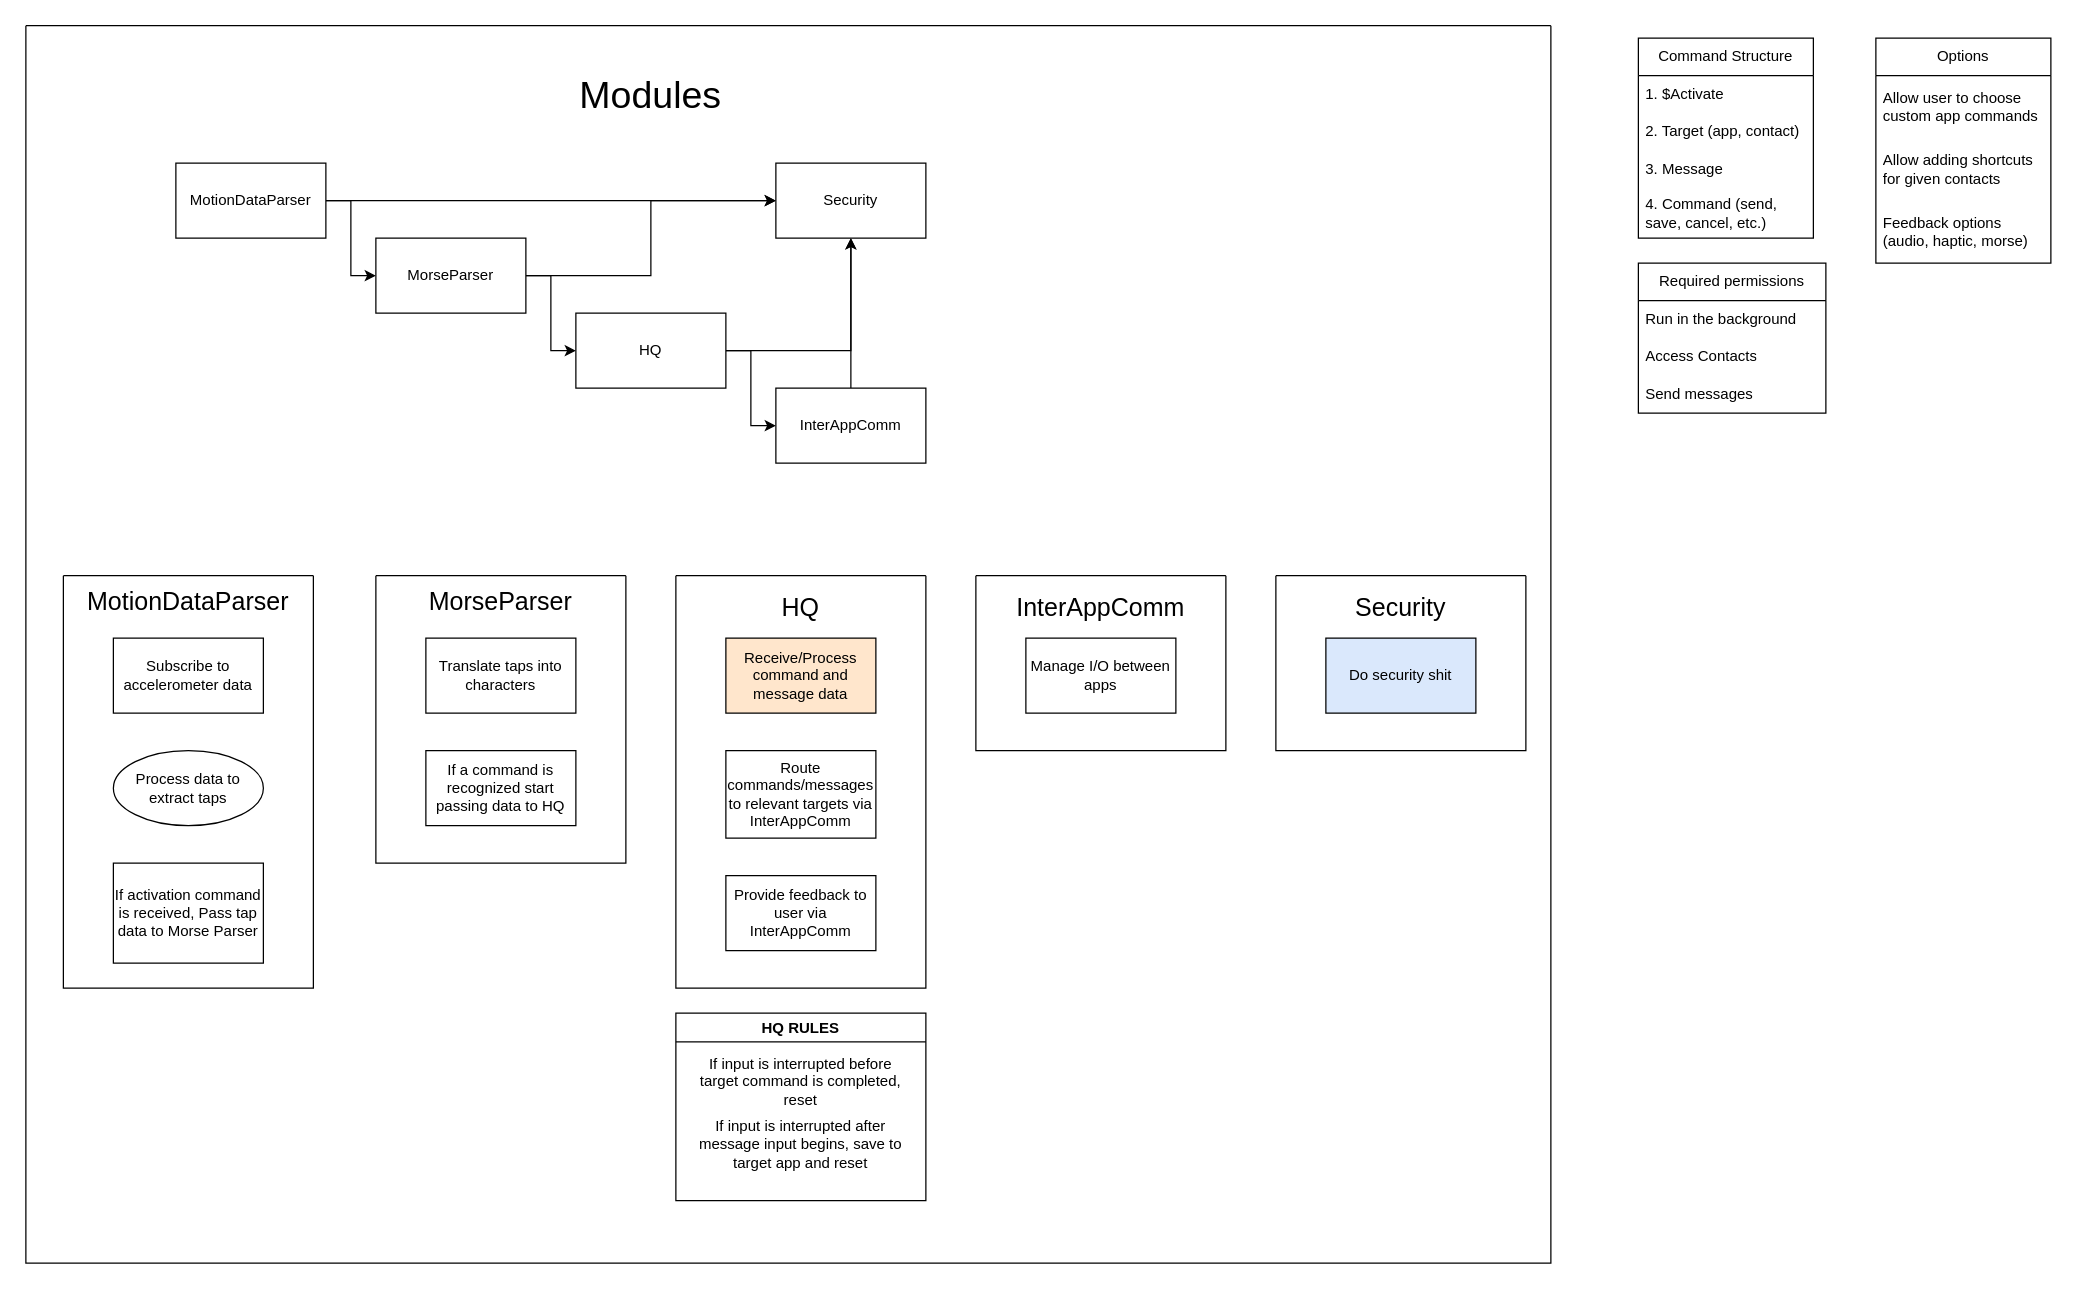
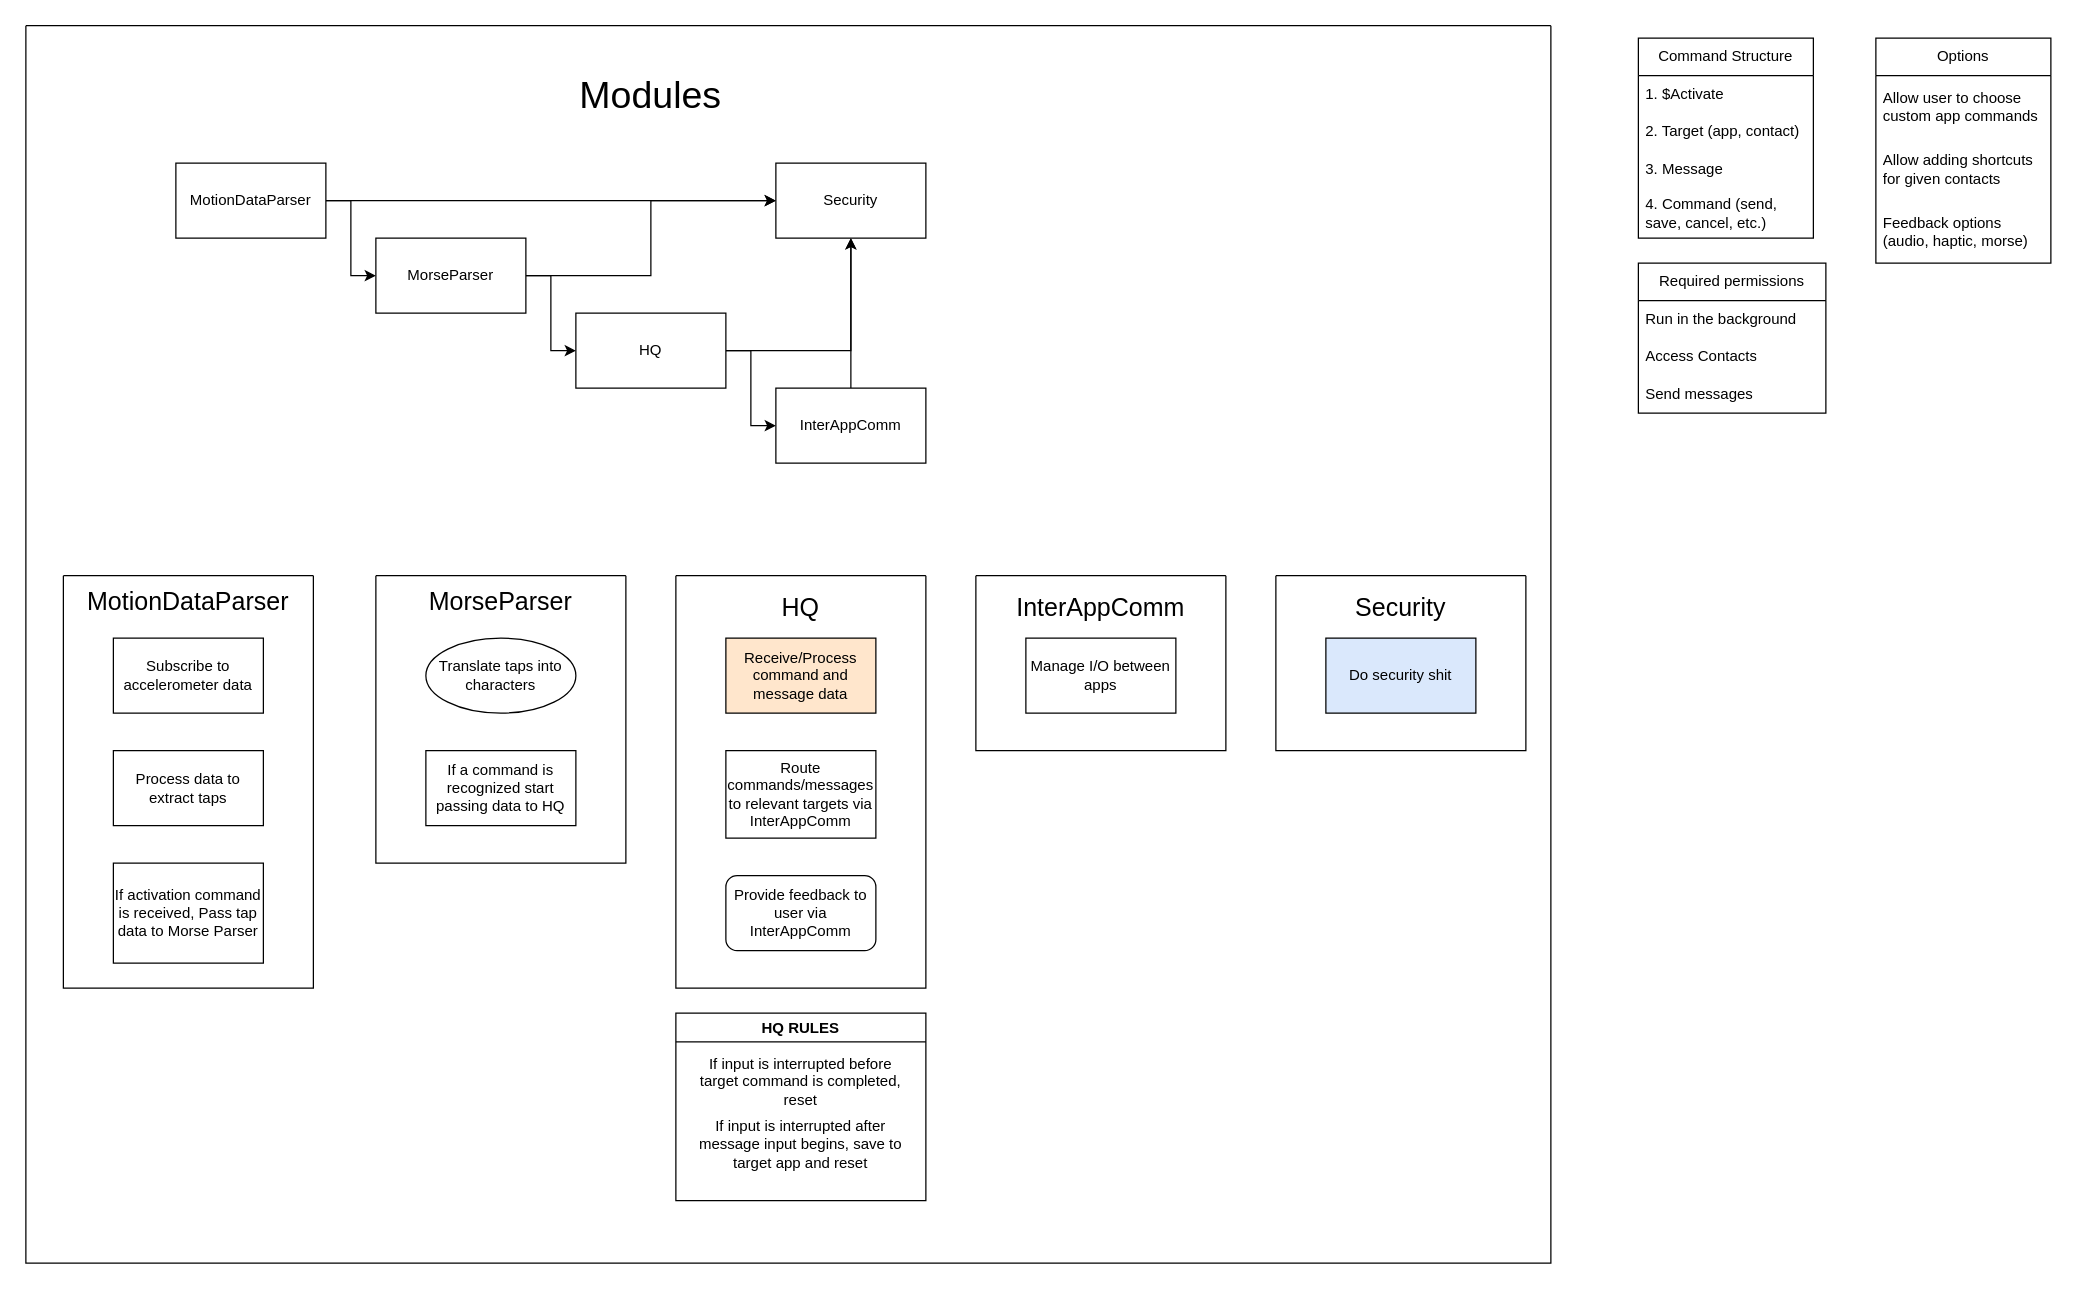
(501, 676) -> (501, 676)
(188, 788) -> (188, 788)
(801, 913) -> (801, 913)
